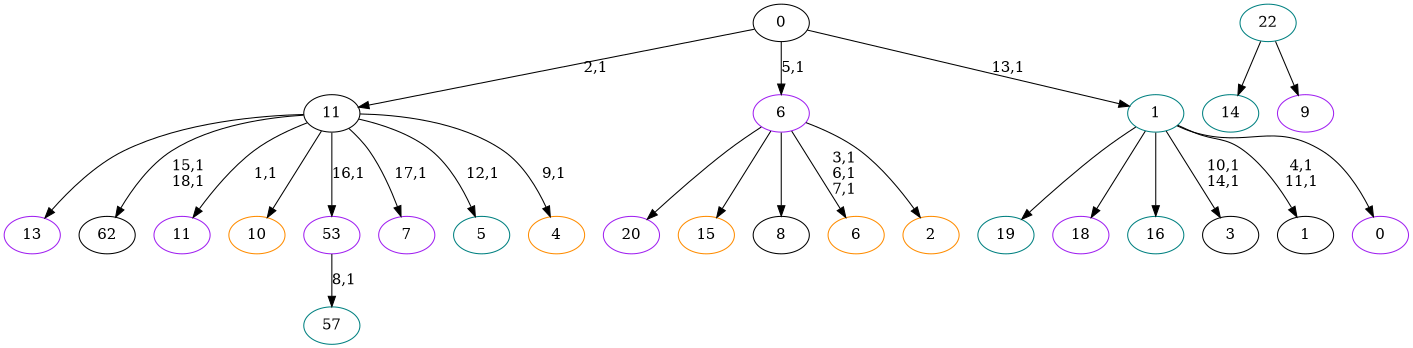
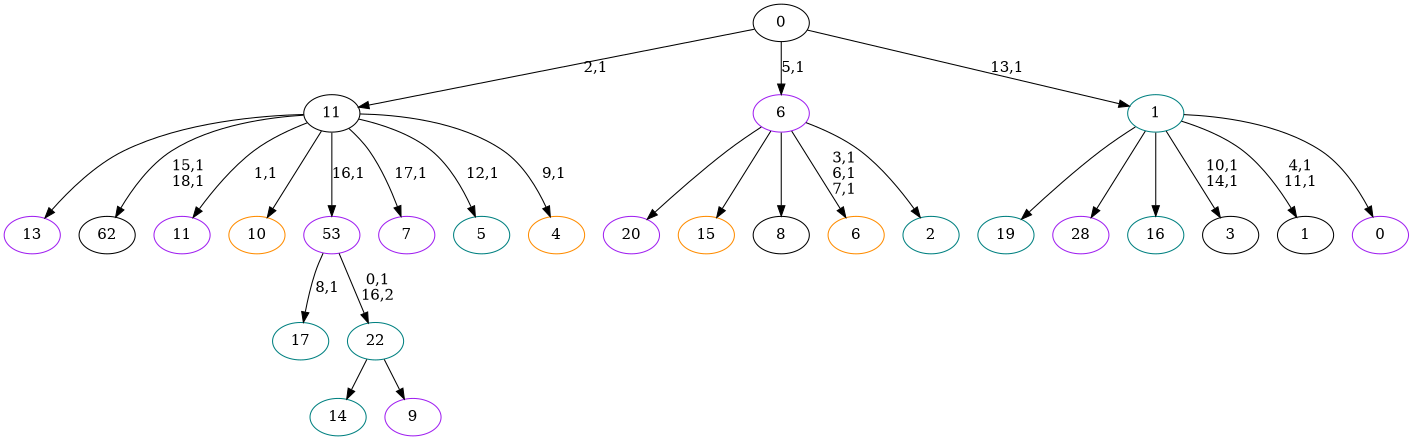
(931, 235) -> (931, 235)
(1081, 235) -> (1081, 235)
none -> (352, 283)
(332, 326) -> (301, 341)
